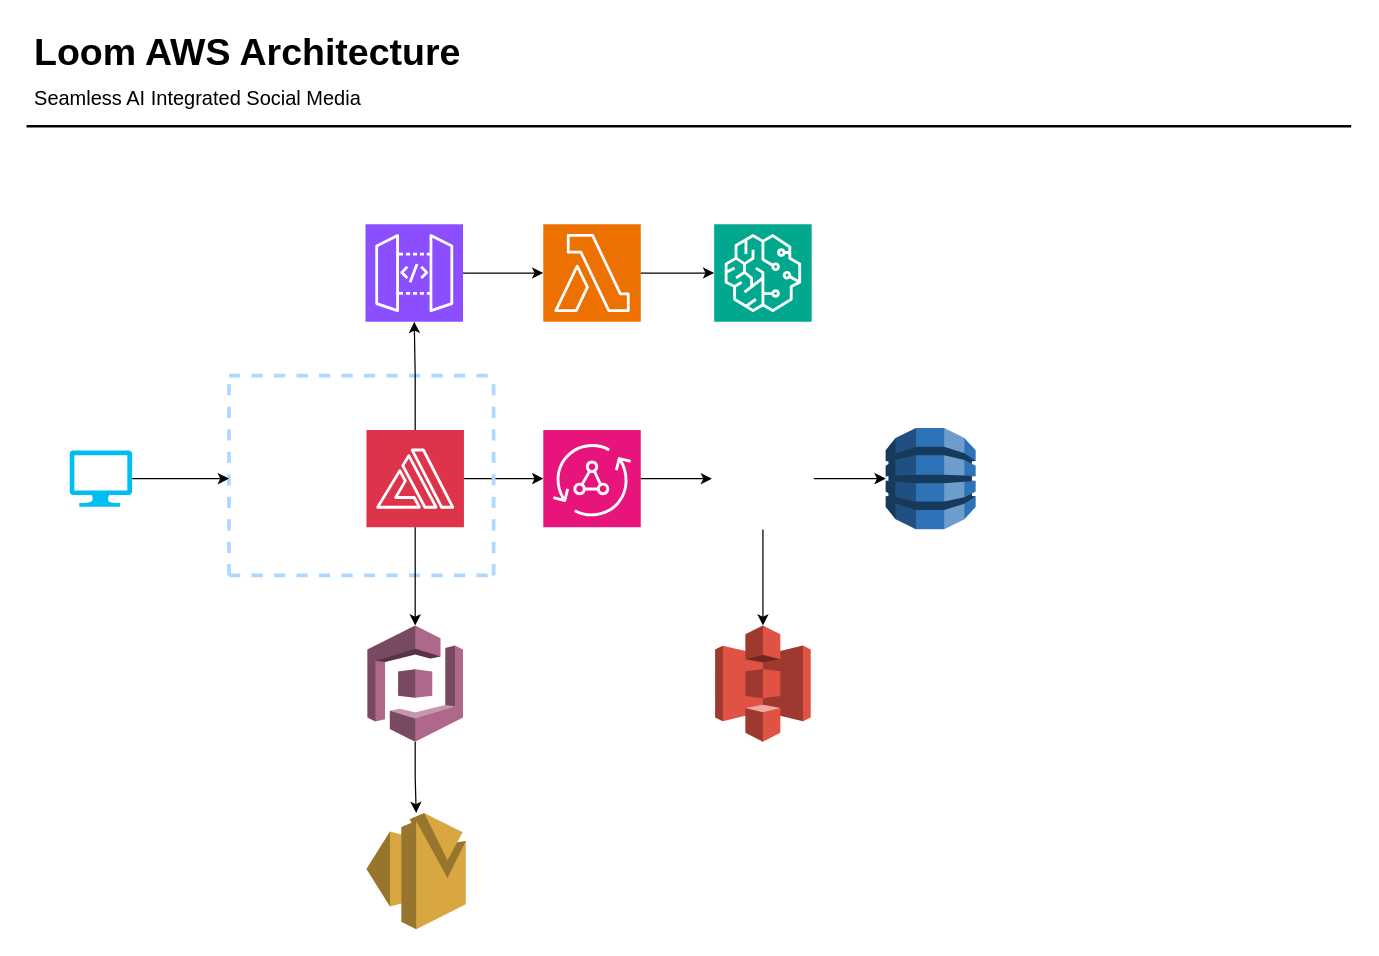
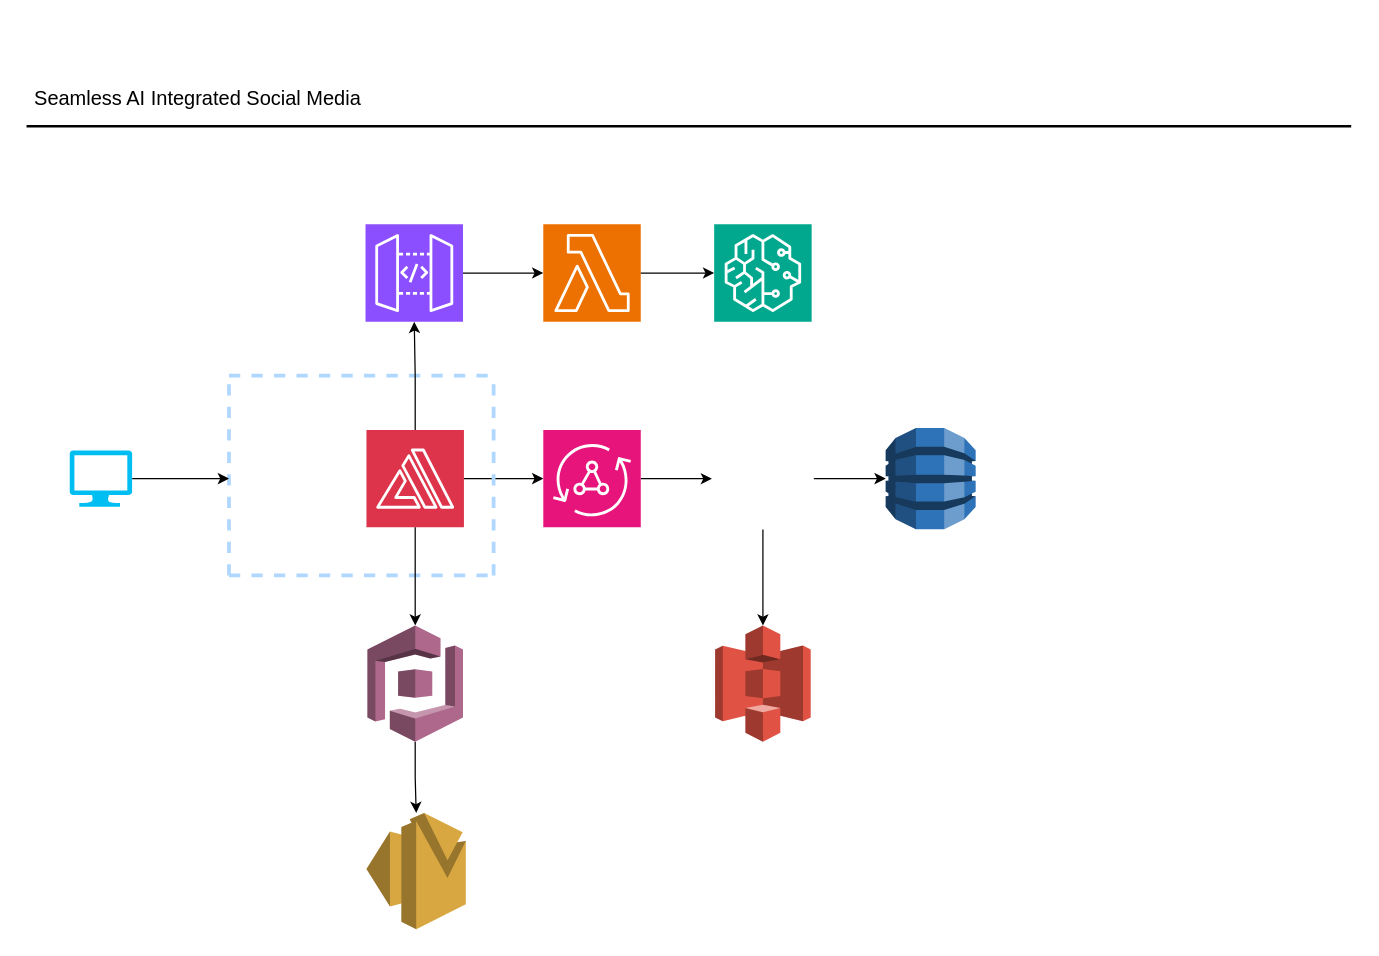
(256, 51) -> none
